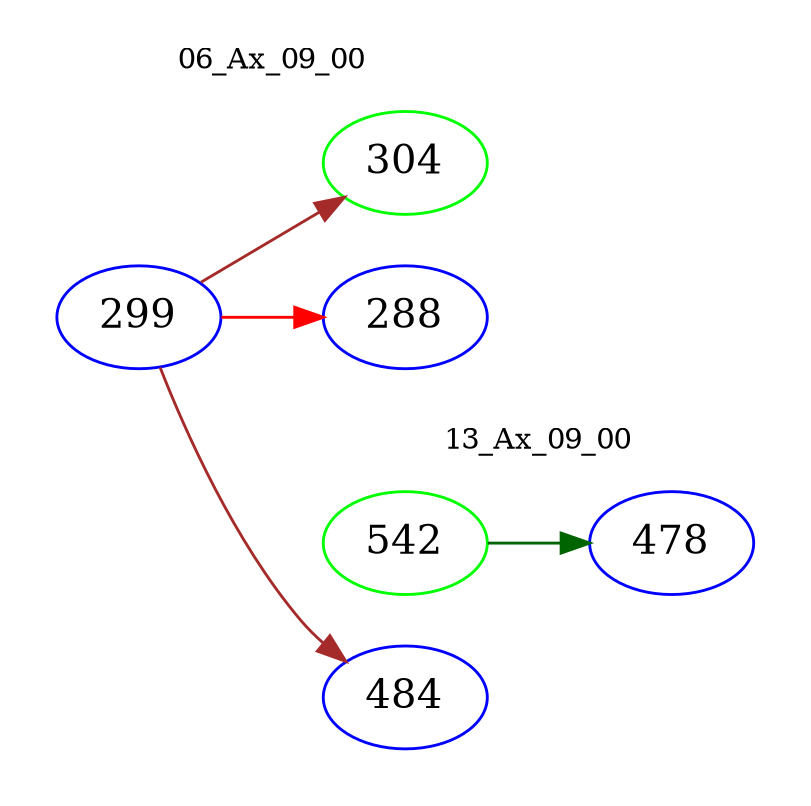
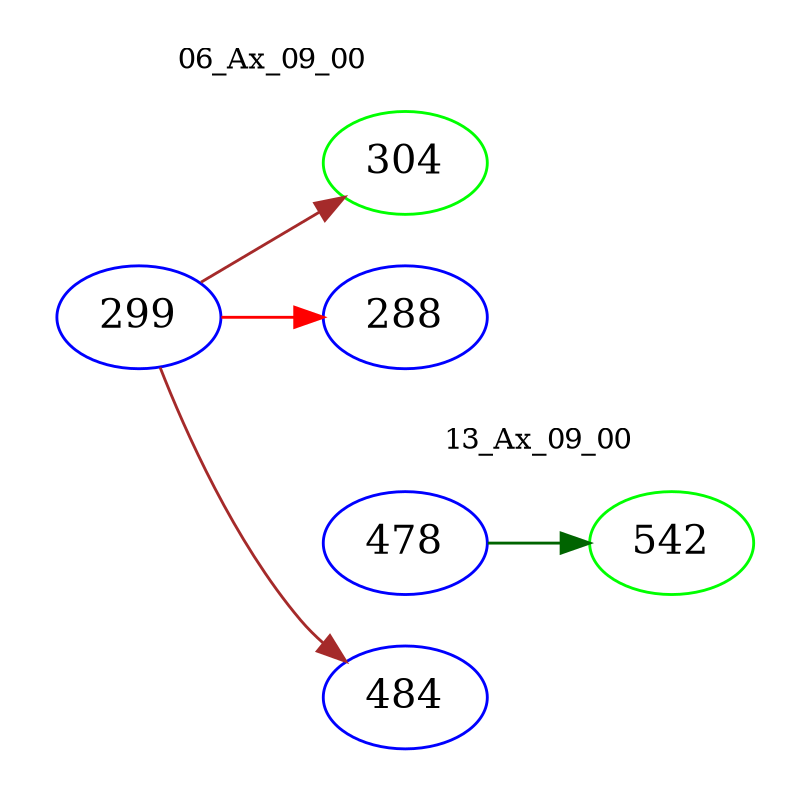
(524, 543) -> (524, 543)
